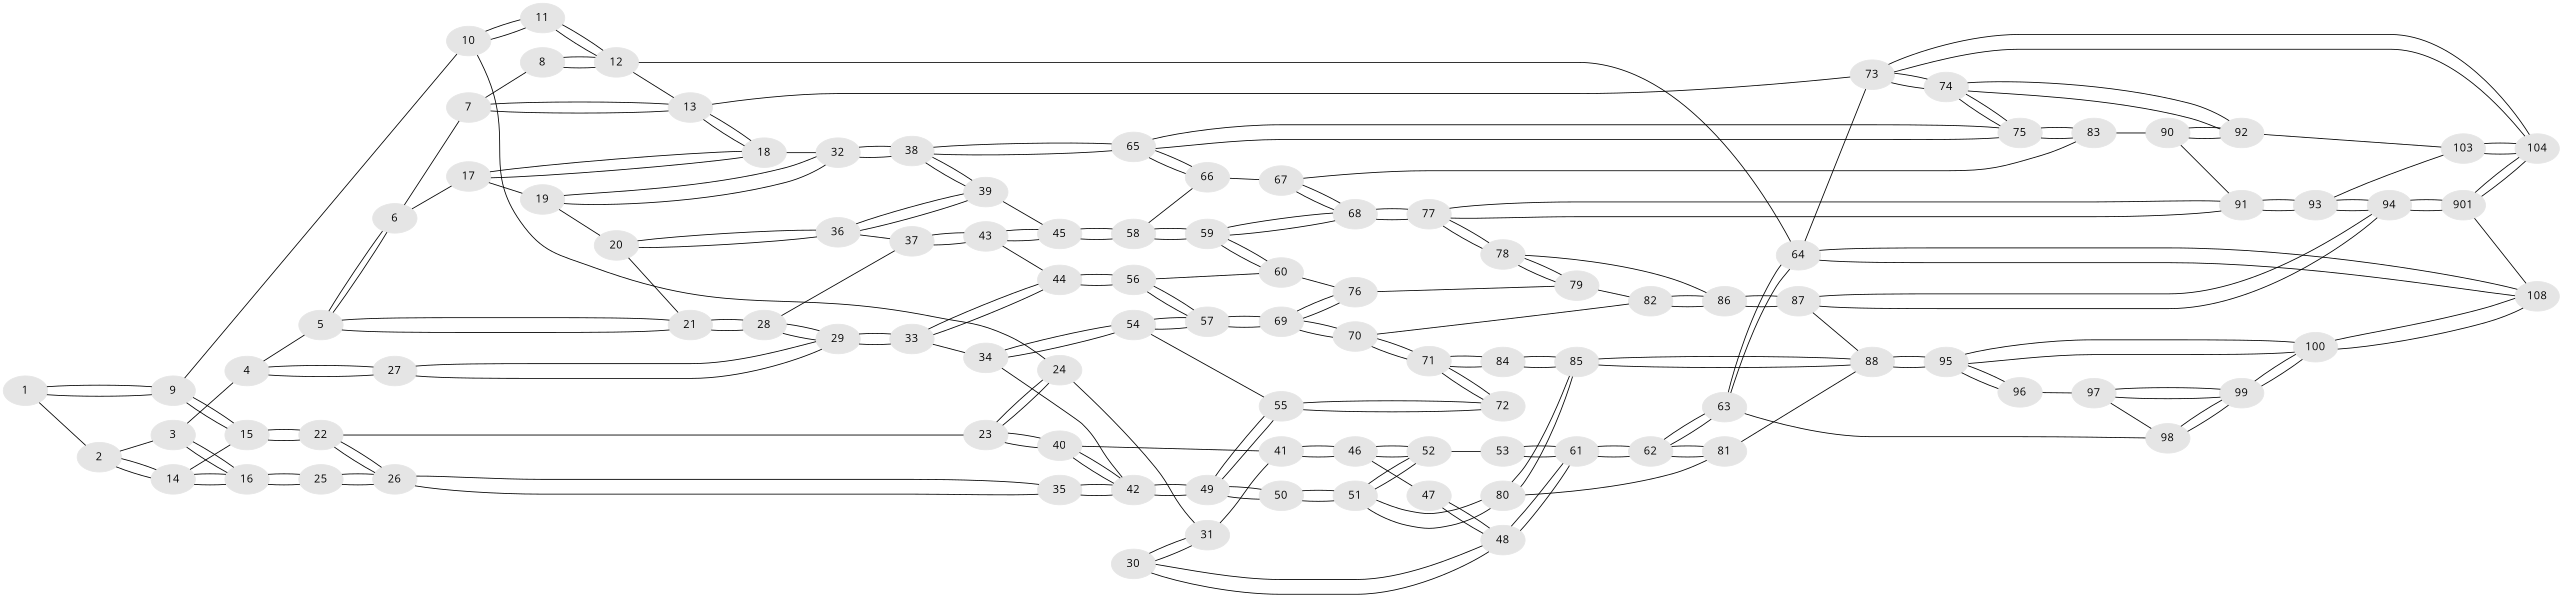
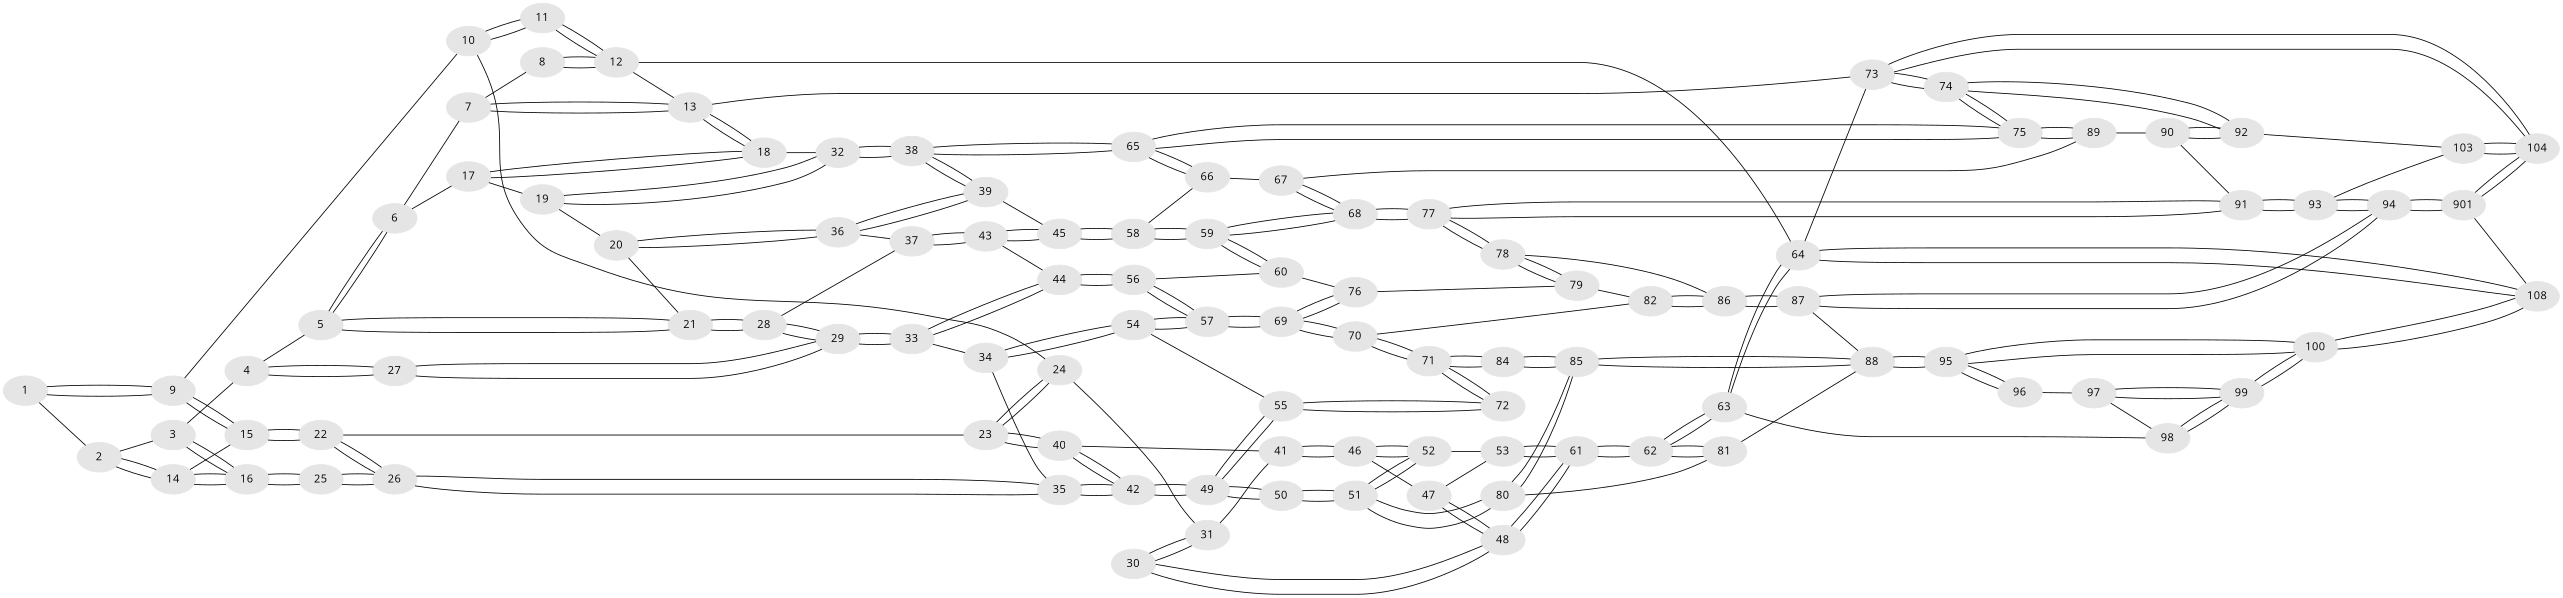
(2094, 133) -> (2094, 133)
(1070, 415) -> (1016, 427)
none -> (1466, 474)
